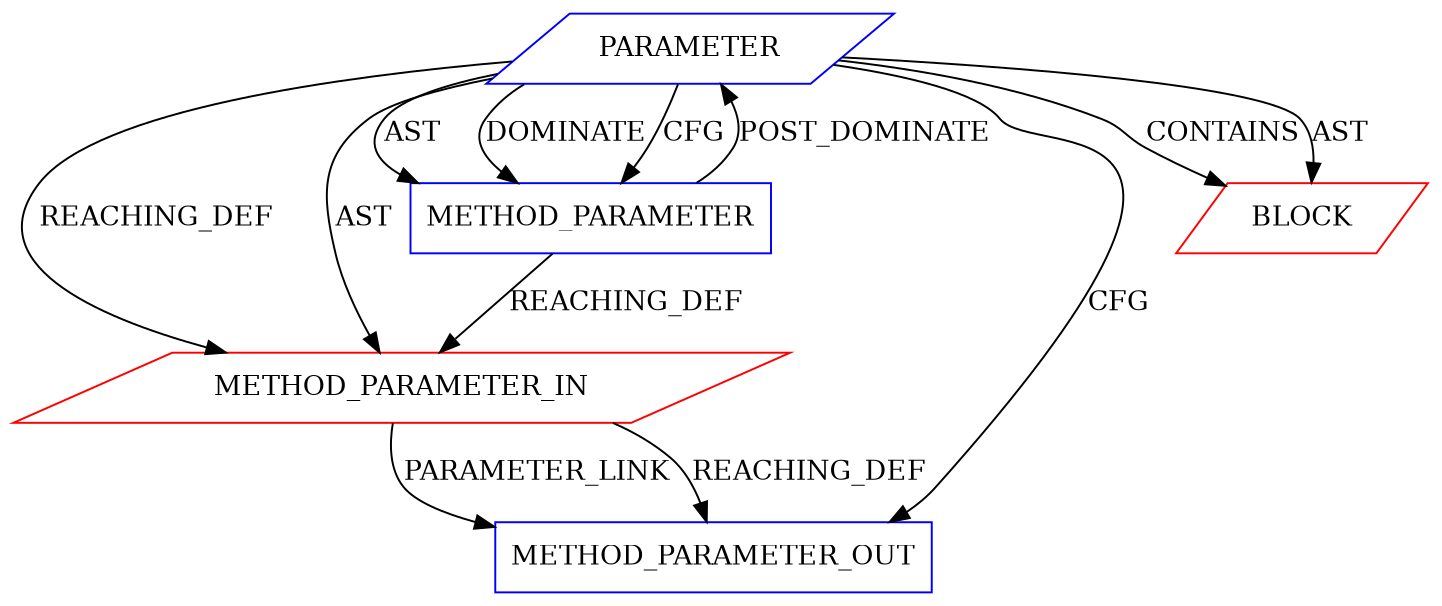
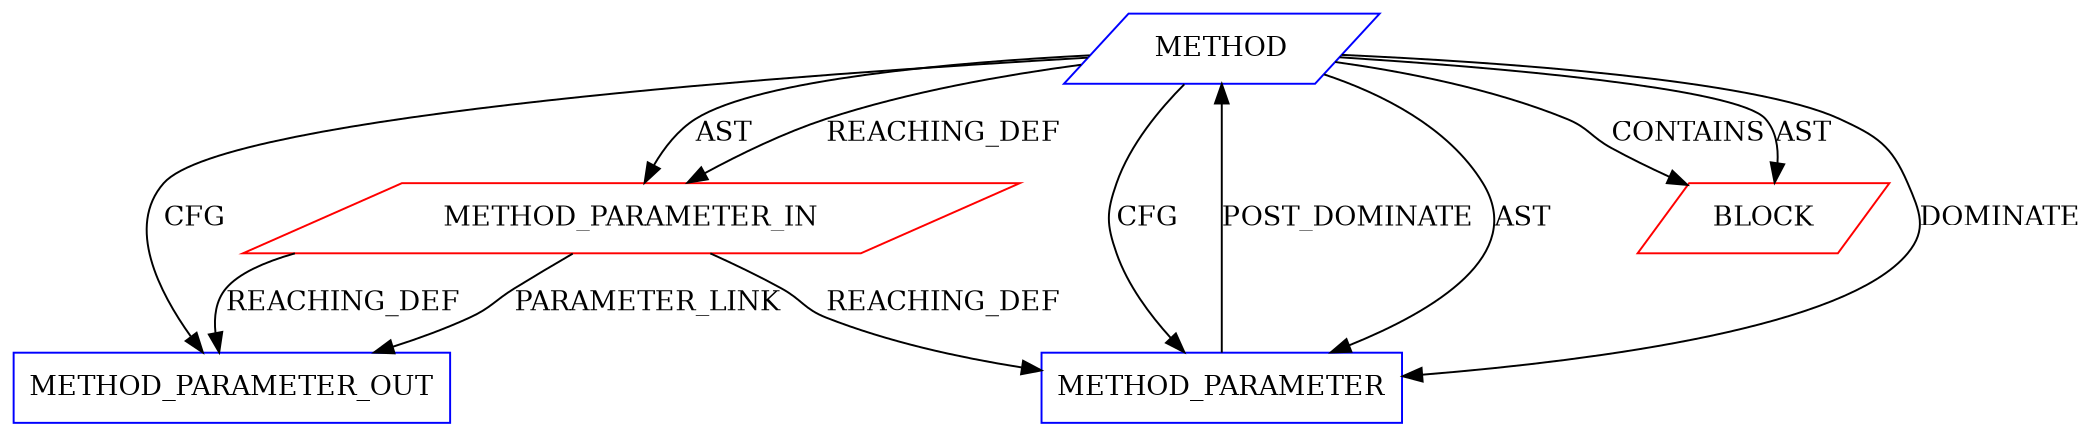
(690, 49) -> (1222, 49)
(504, 296) -> (859, 329)
